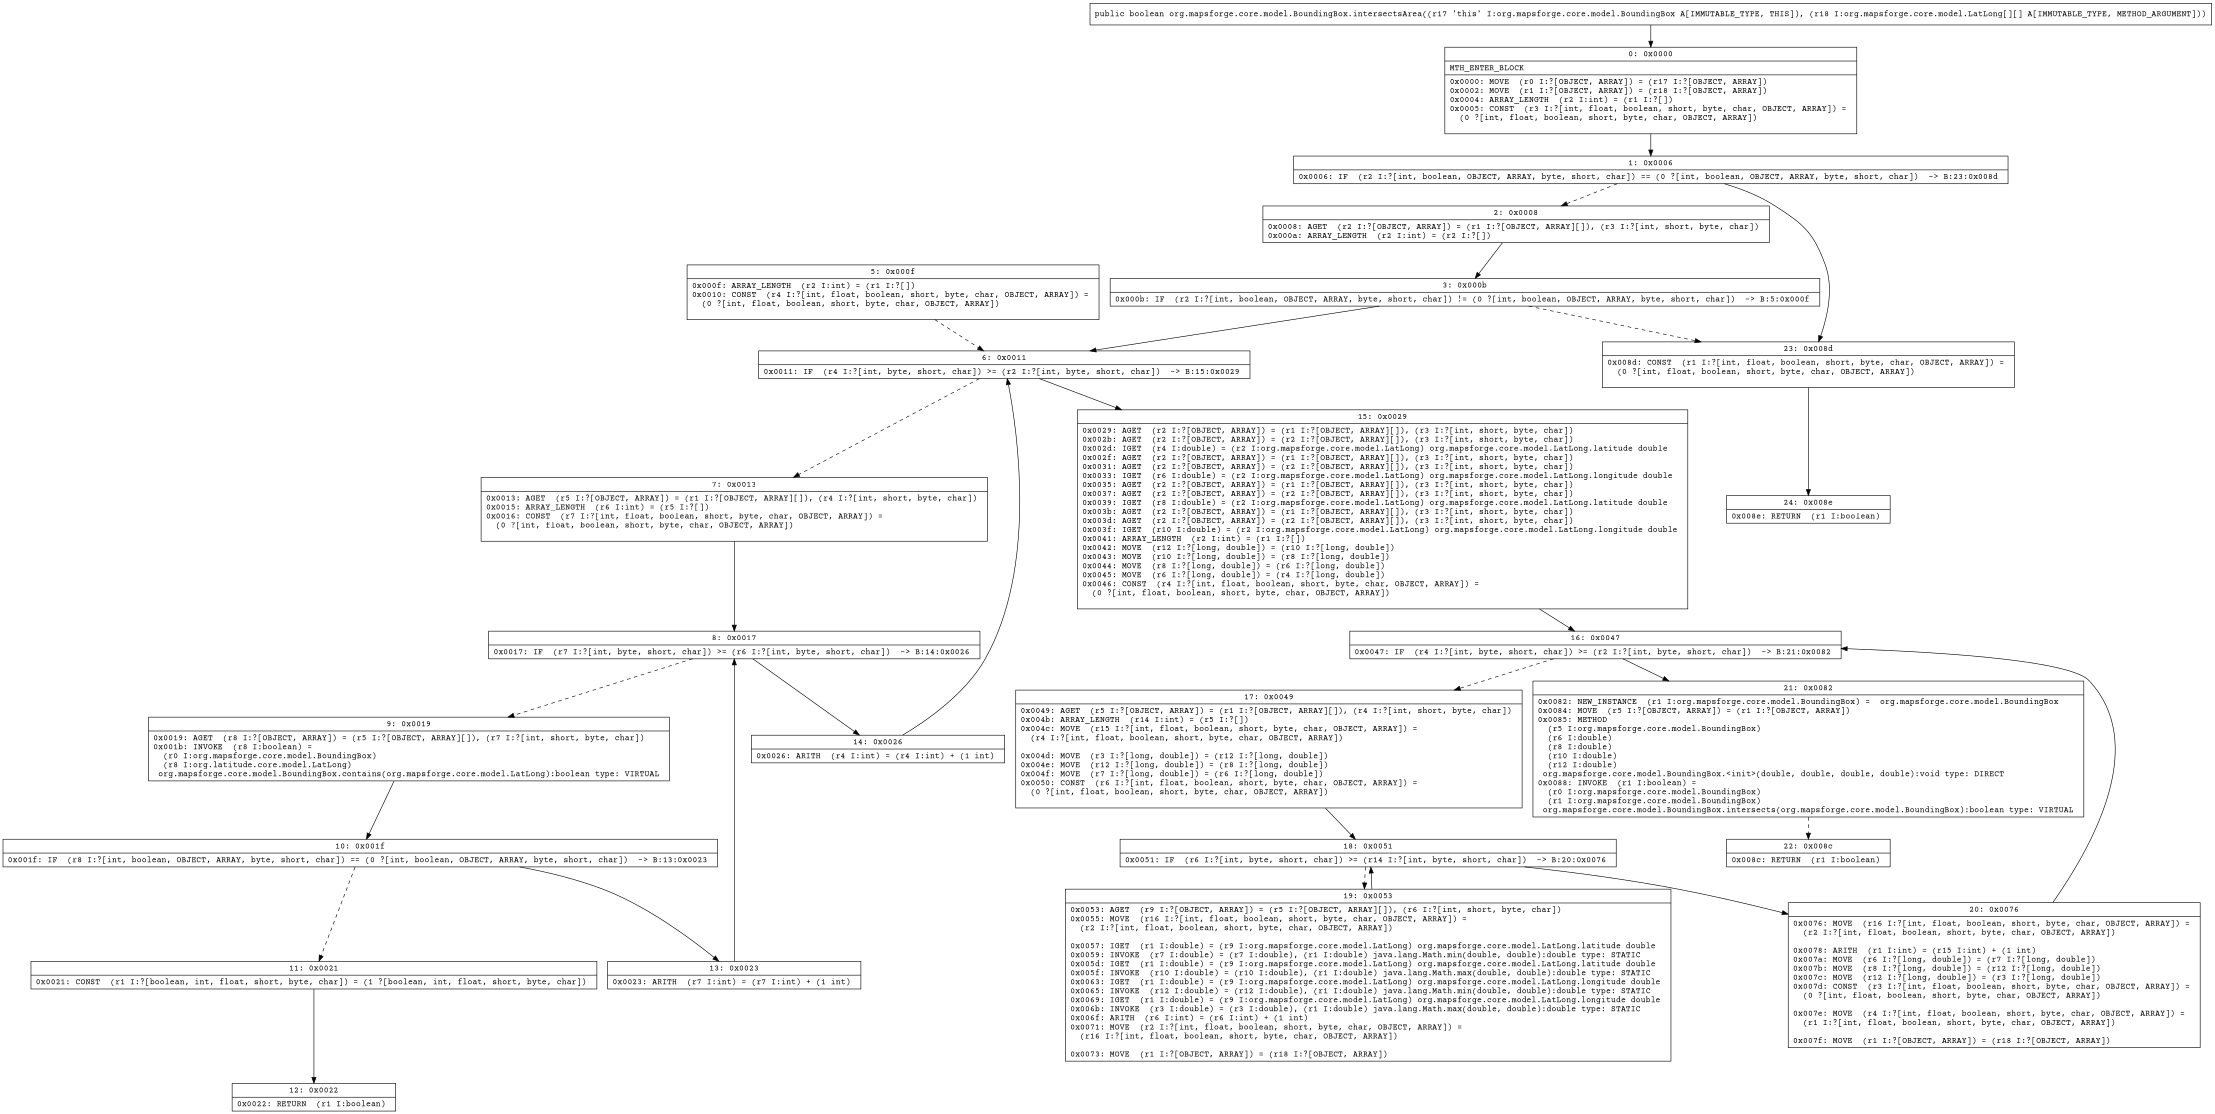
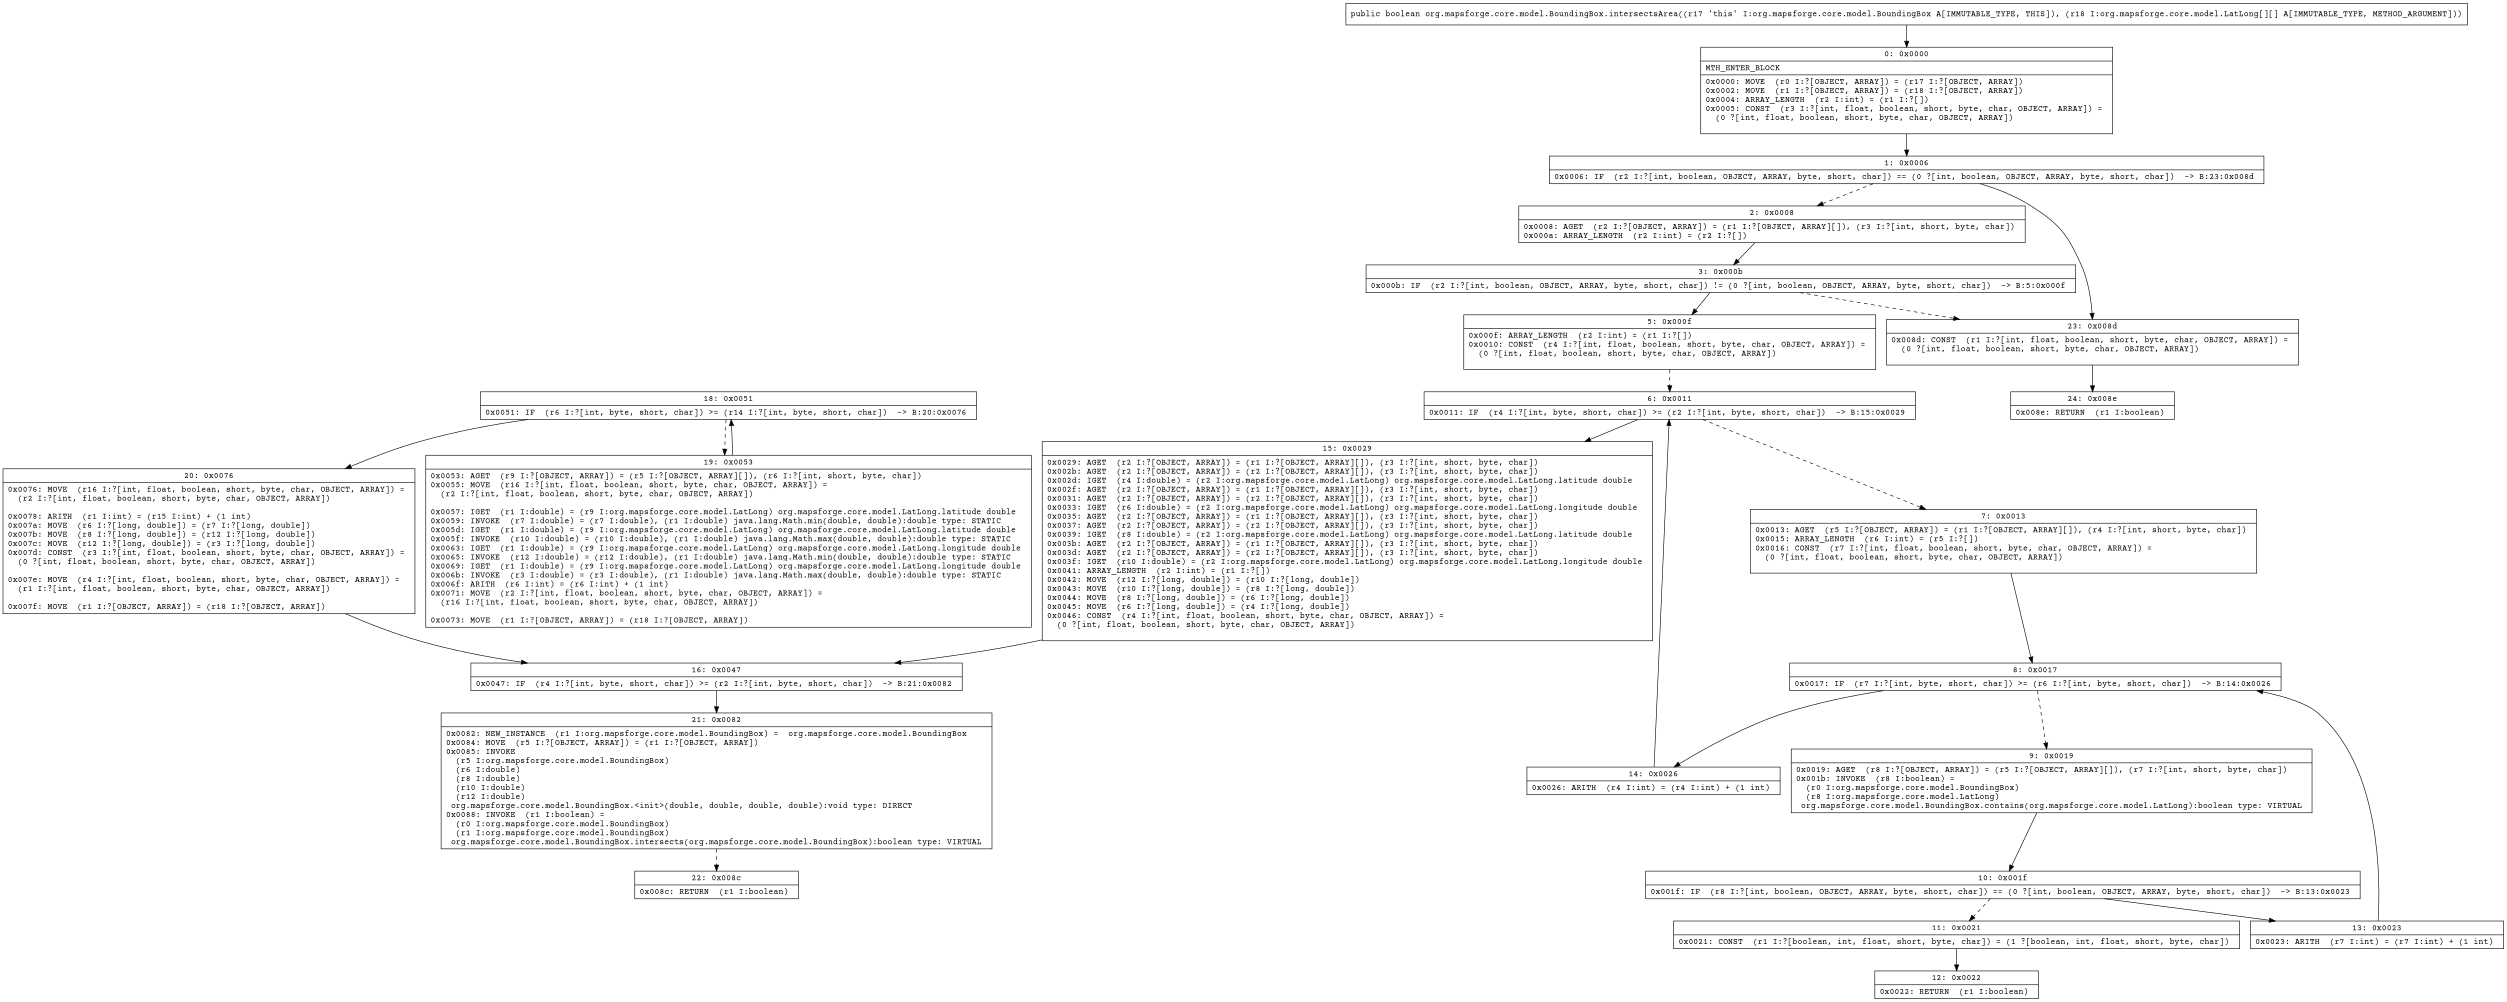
(1238, 328) -> (1703, 301)
(1578, 720) -> (486, 751)
(1269, 749) -> none
(253, 765) -> (1898, 797)
